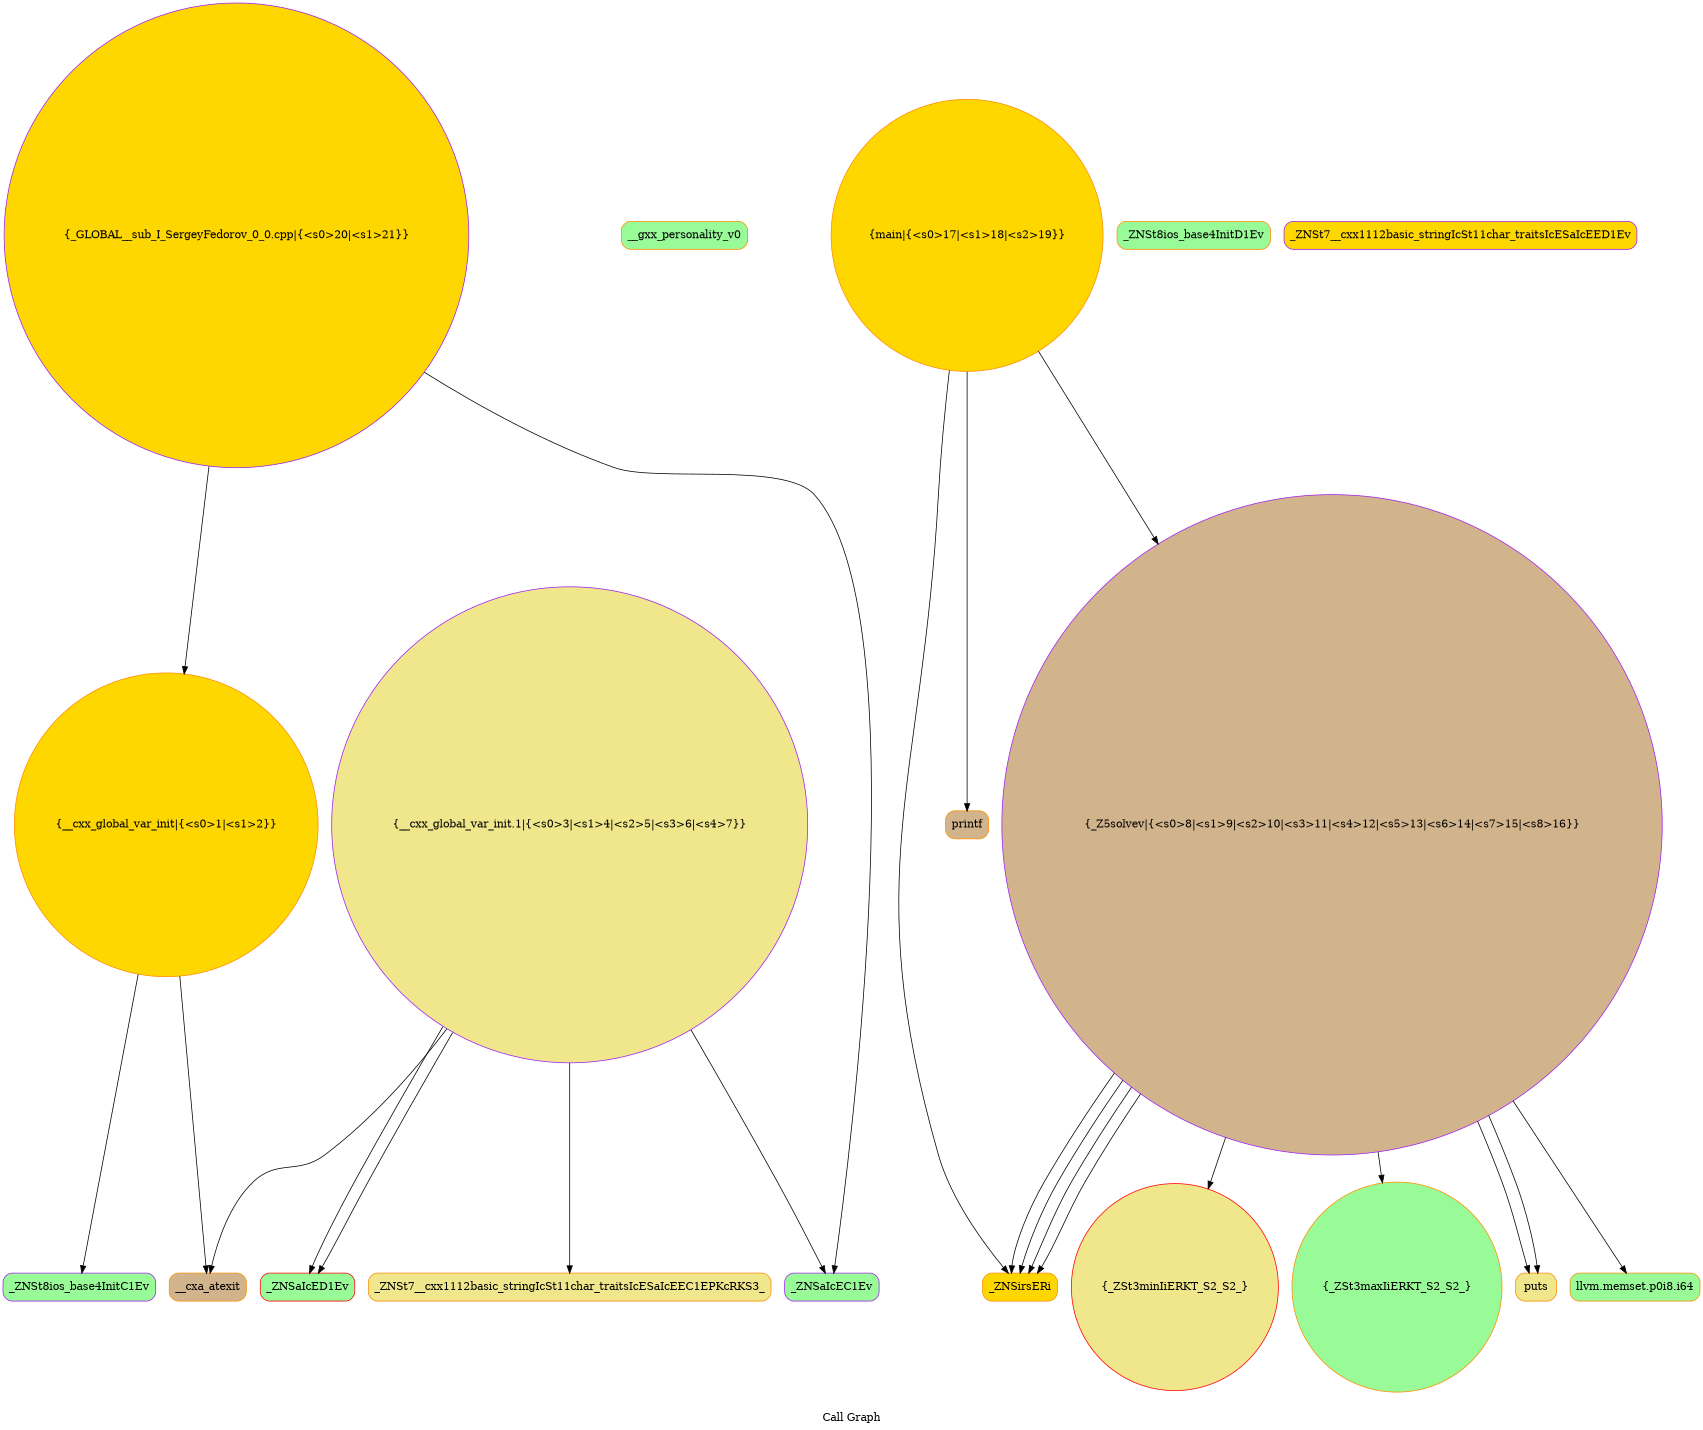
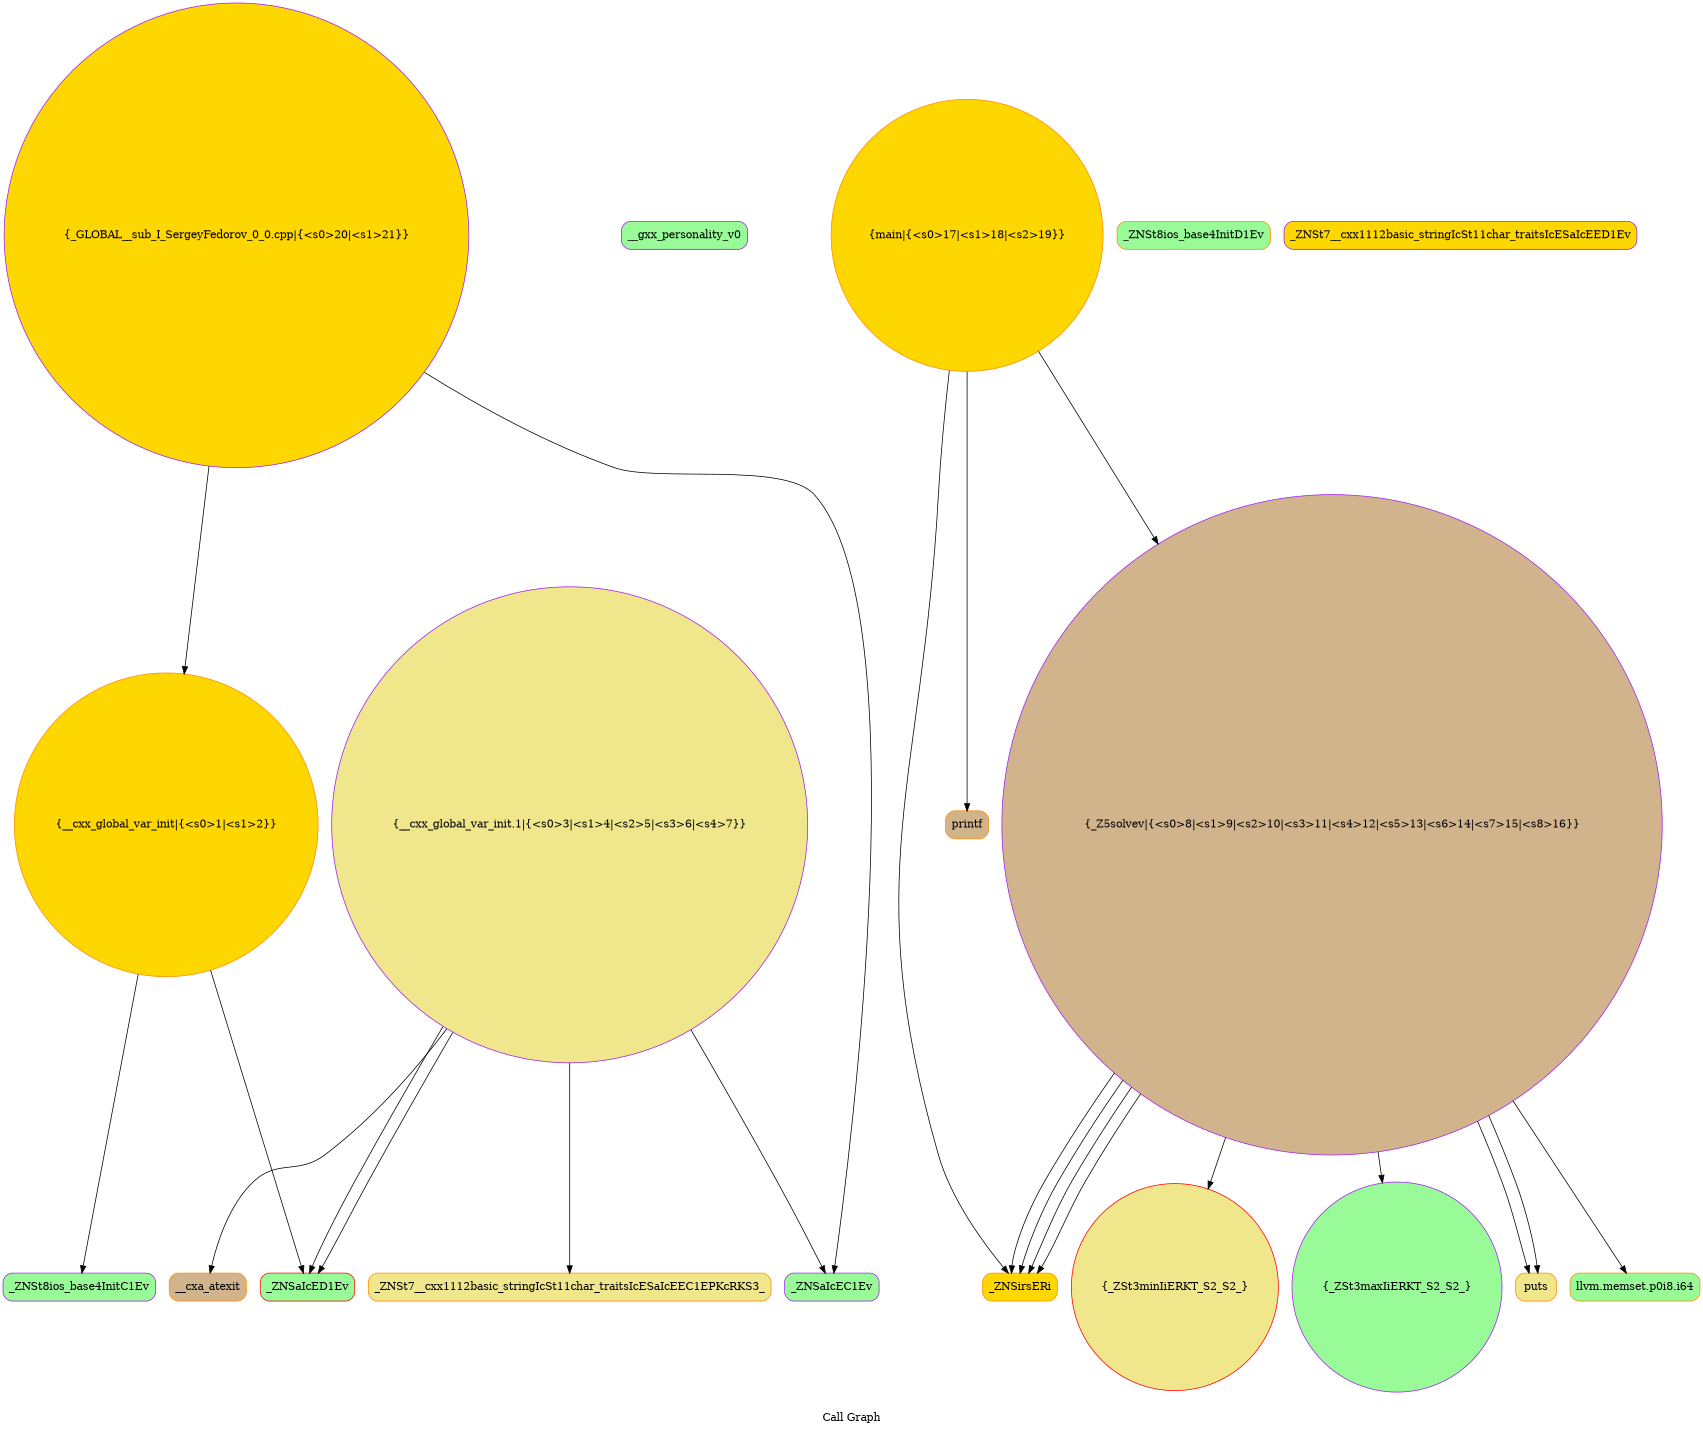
(685, 235) -> (685, 235)
(193, 1121) -> (256, 1118)
(1397, 1287) -> (1397, 1287)
